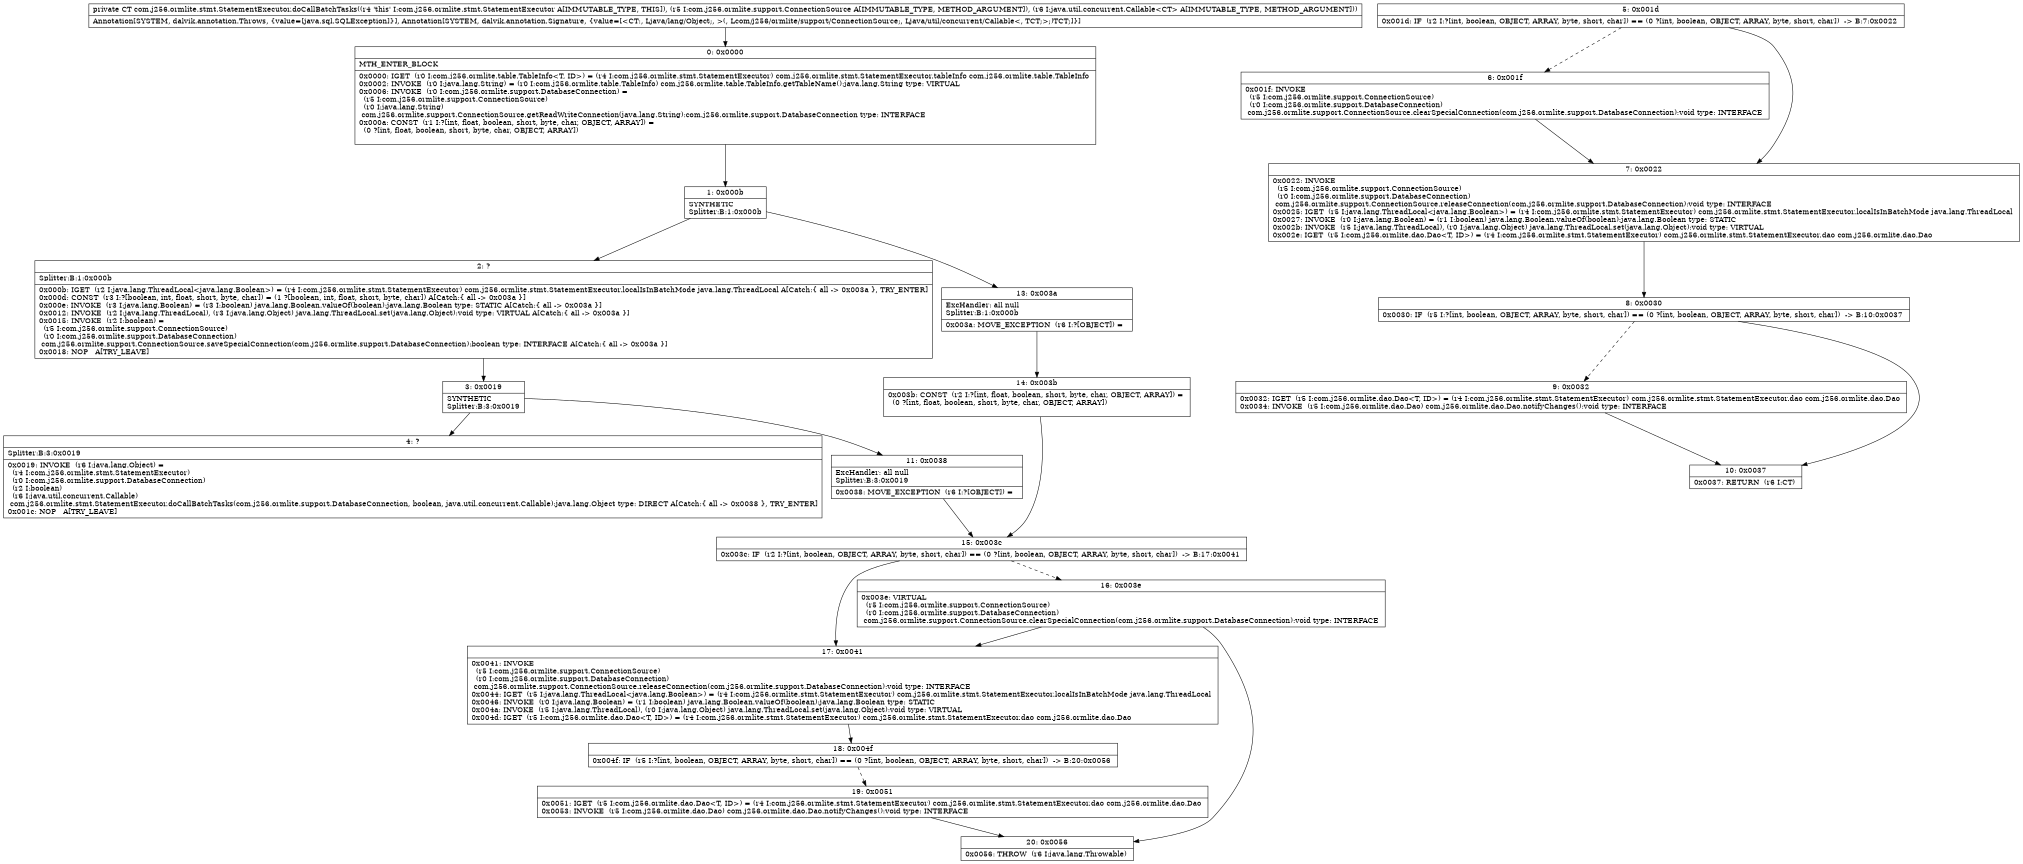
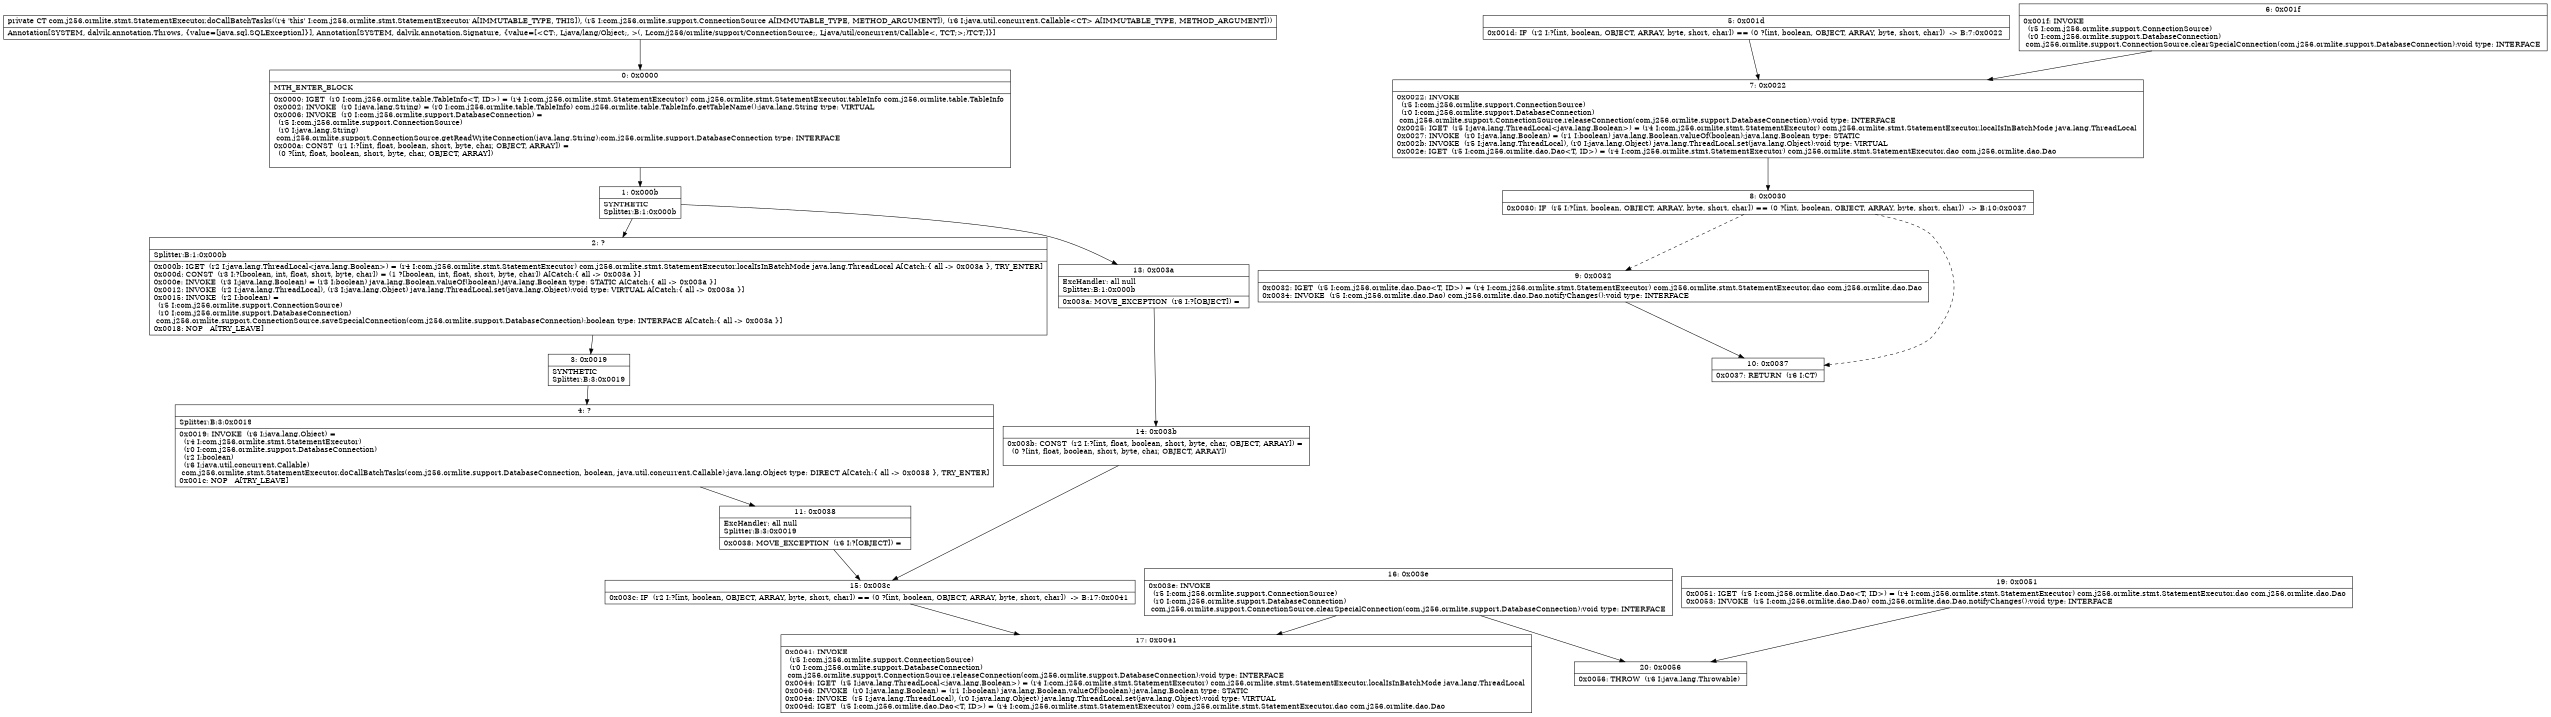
(1585, 49) -> none
(1902, 369) -> (1949, 309)
(703, 413) -> (725, 496)
(1034, 569) -> none
(896, 598) -> (1182, 586)
(853, 755) -> none
